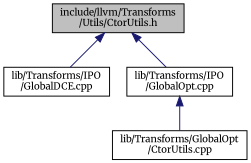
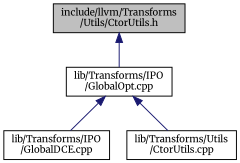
(84, 53) -> (84, 117)
(180, 145) -> (182, 145)
